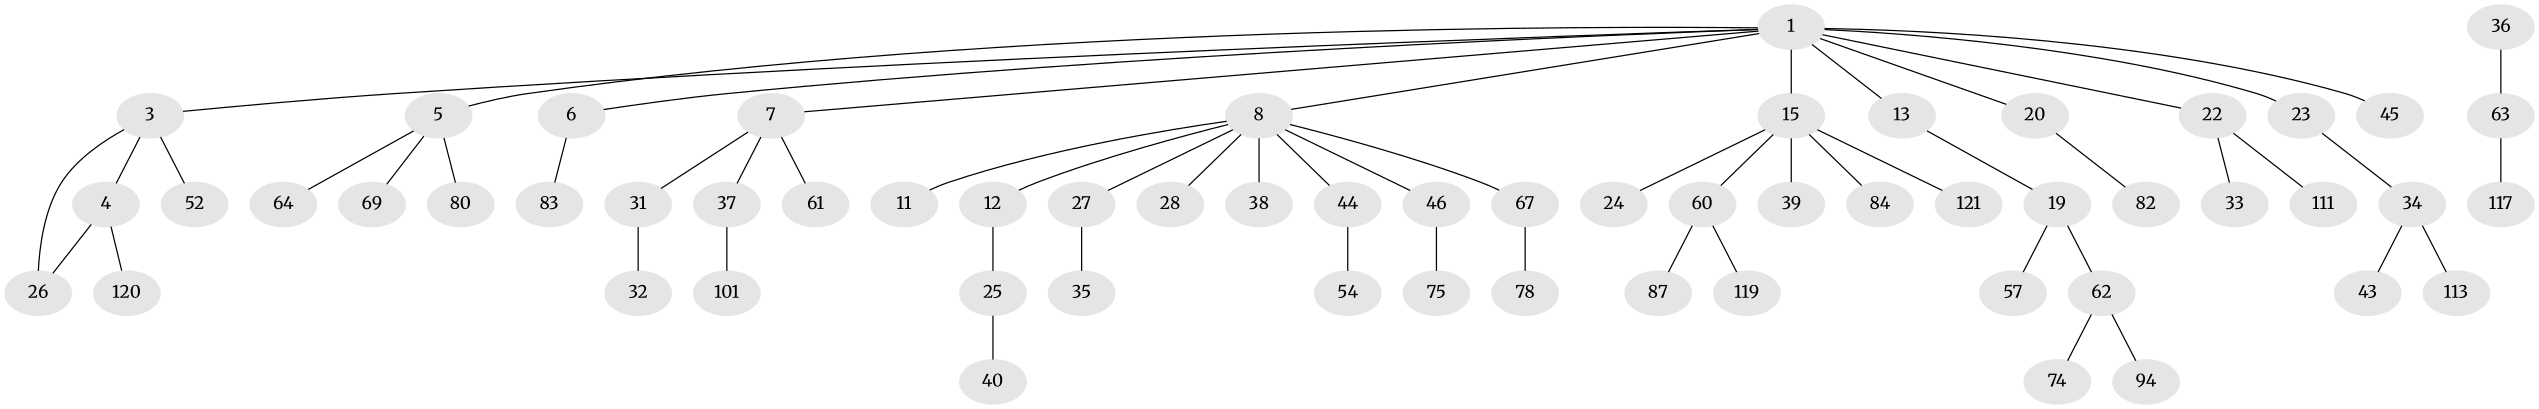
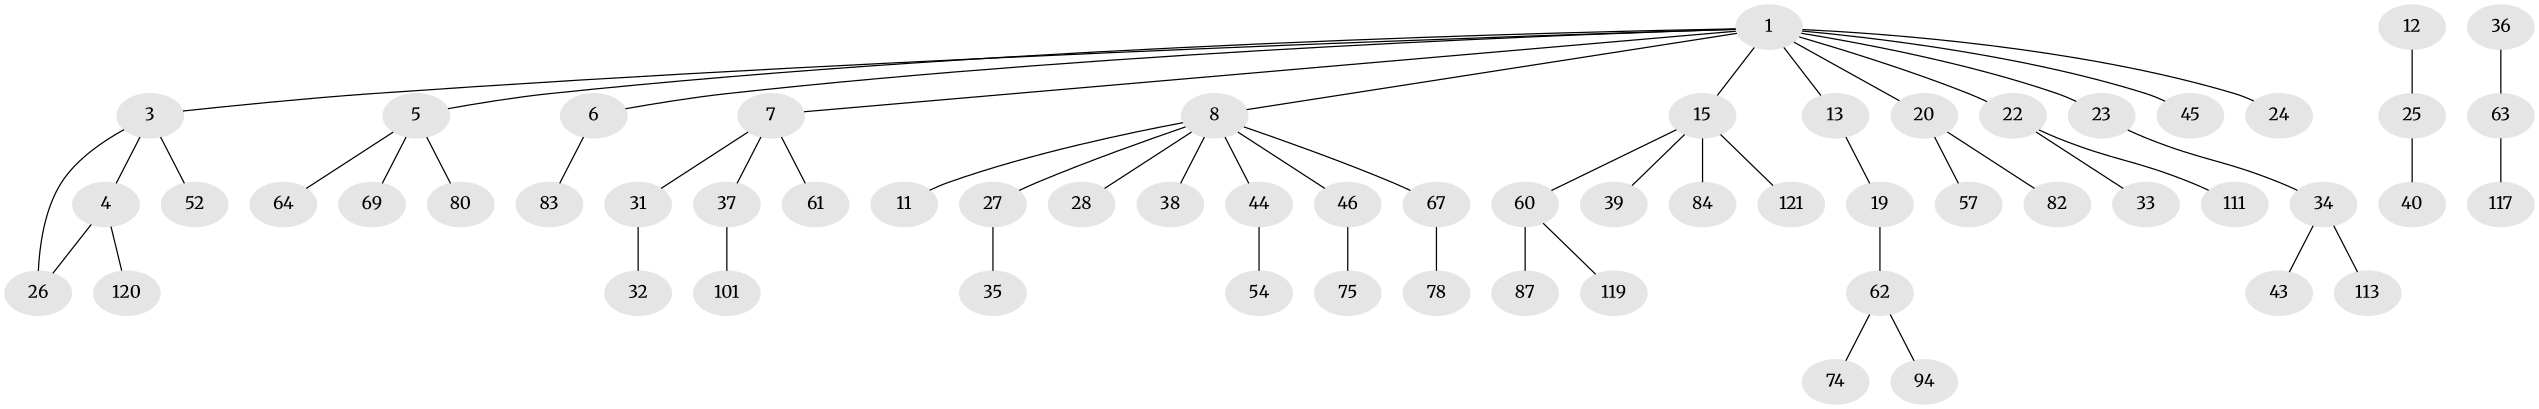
(1122, 154) -> none
(1703, 160) -> (2031, 51)
(2035, 249) -> (1947, 160)
